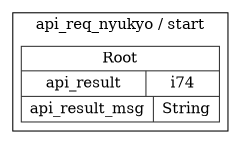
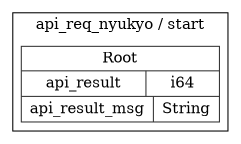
(183, 83) -> (183, 83)
